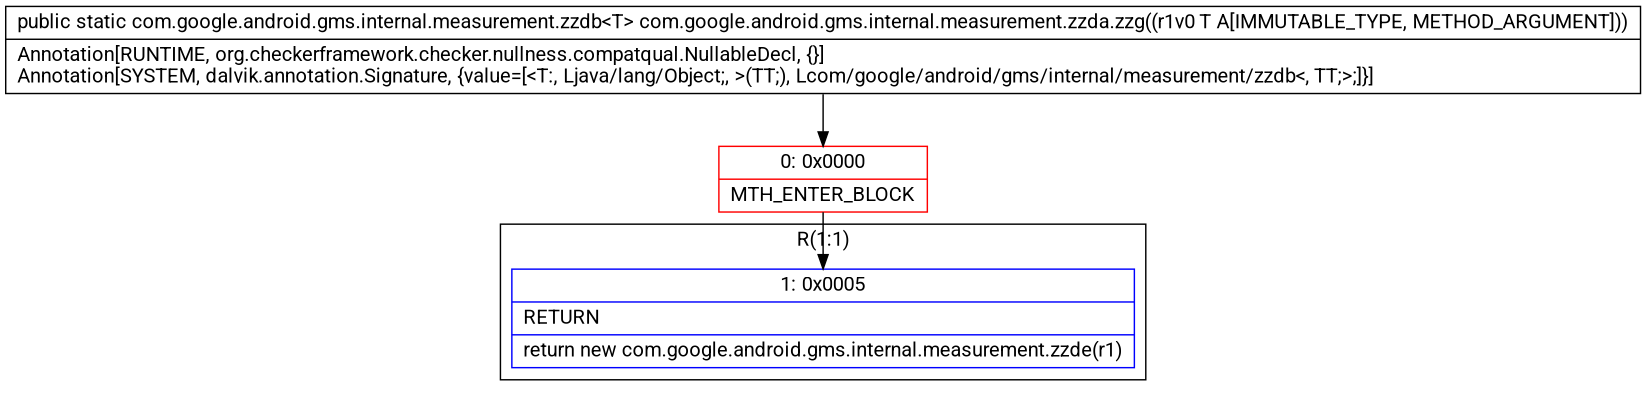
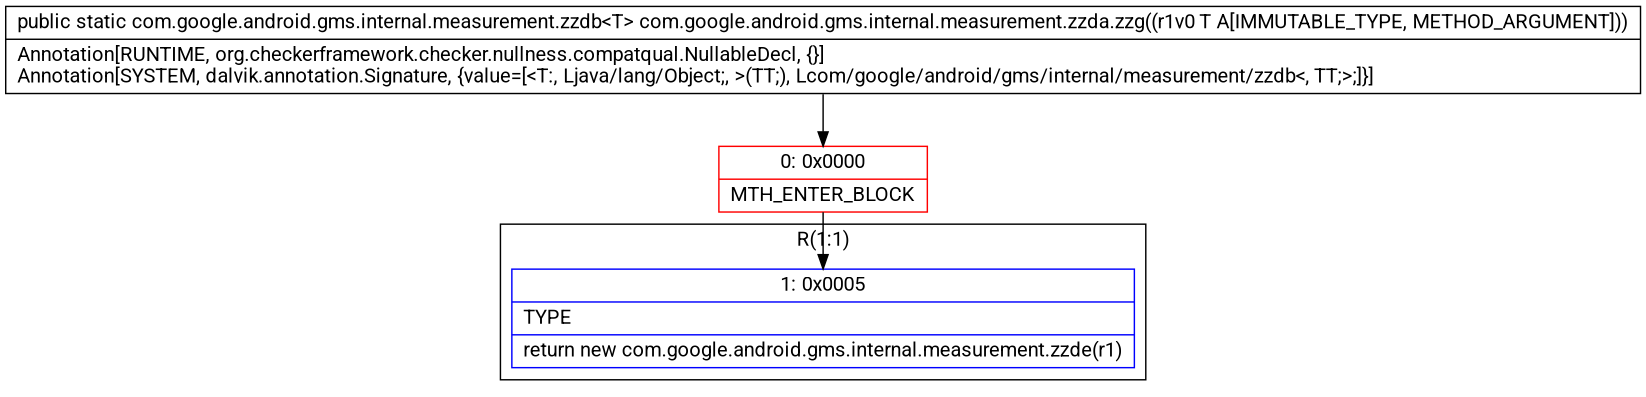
(562, 318) -> (548, 318)
